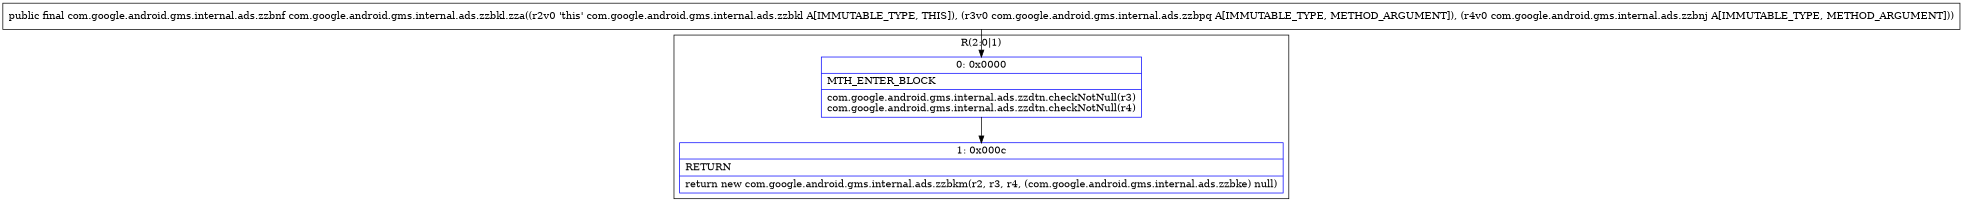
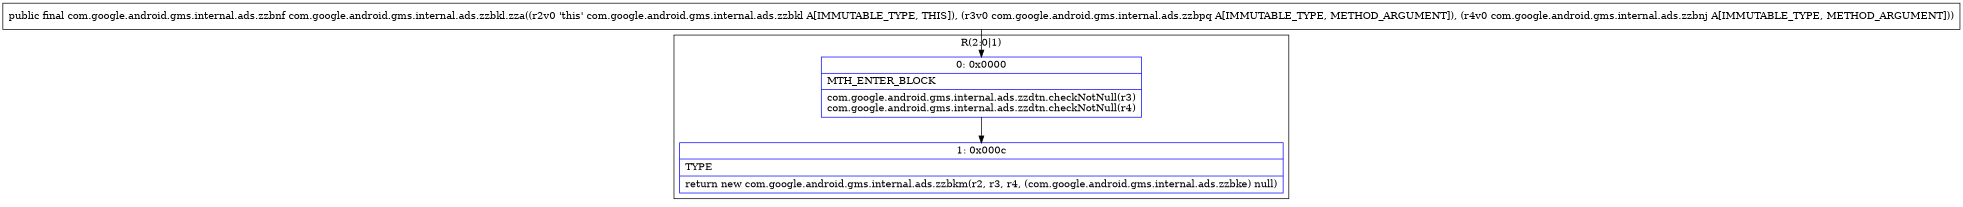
(708, 167) -> (699, 167)
